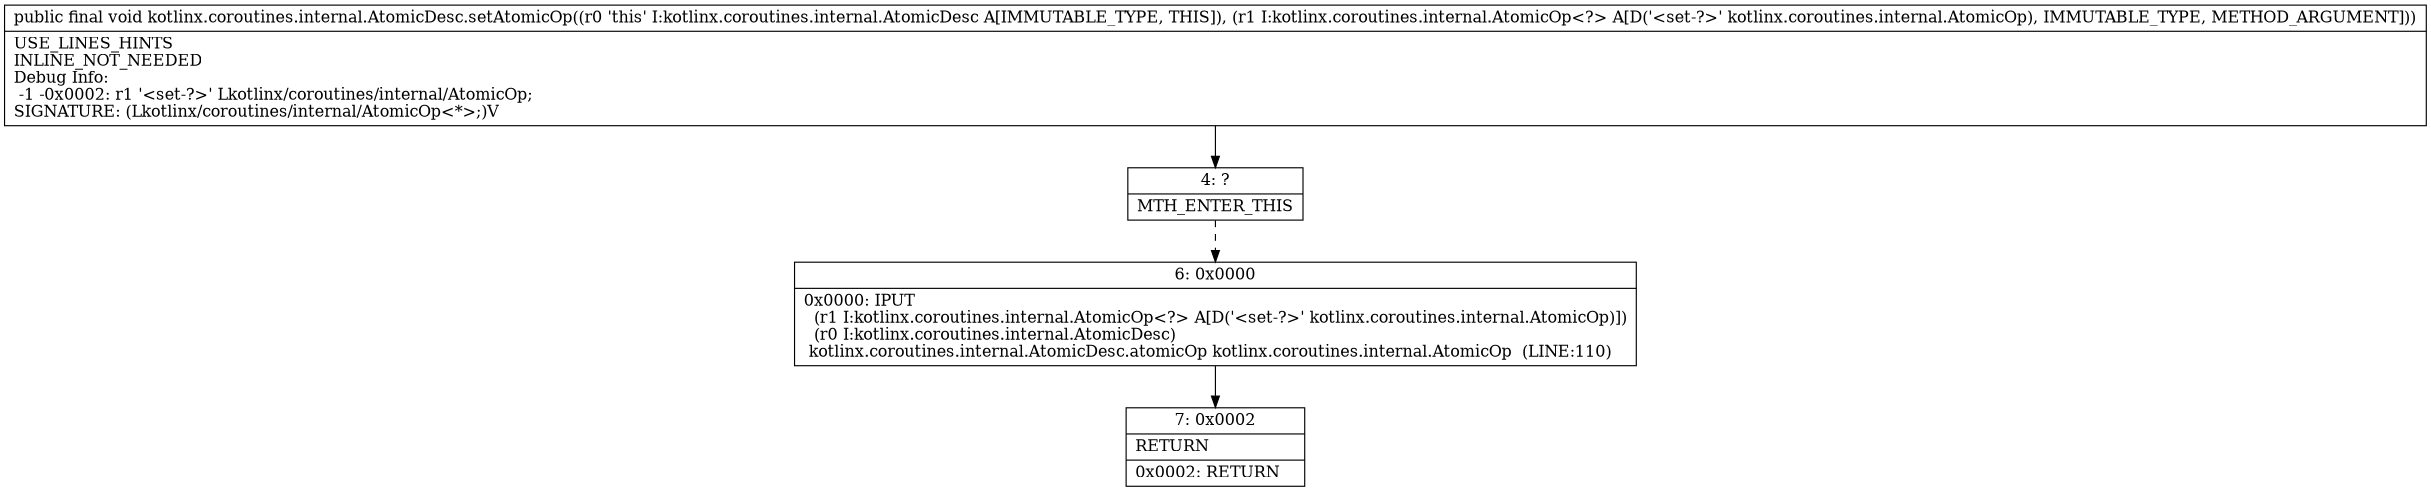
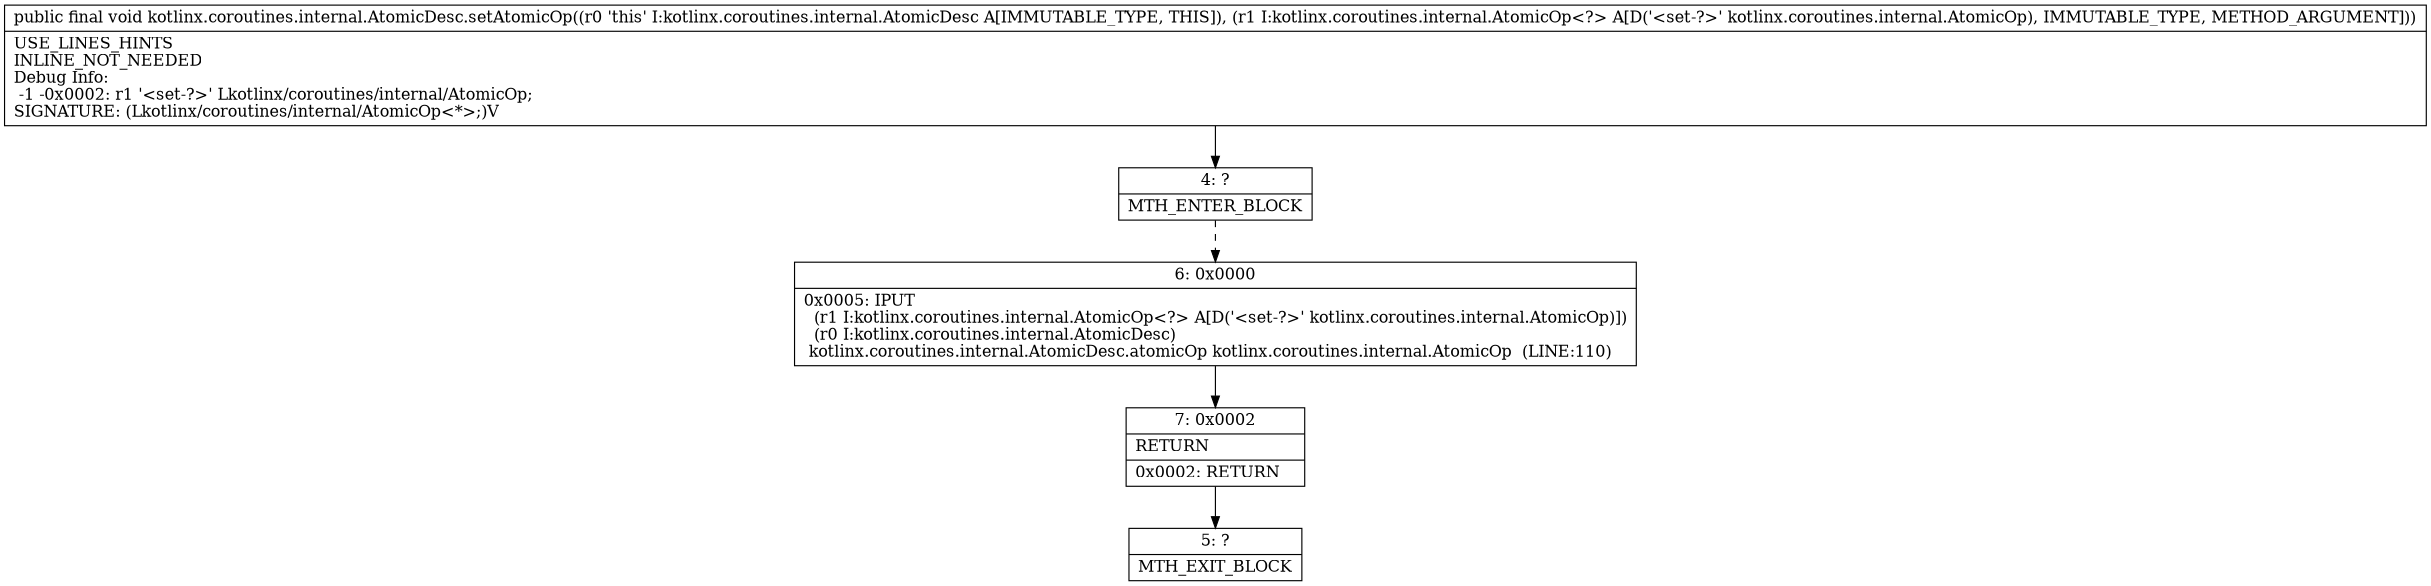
(1215, 206) -> (1215, 206)
(865, 301) -> (865, 301)
none -> (1215, 555)
